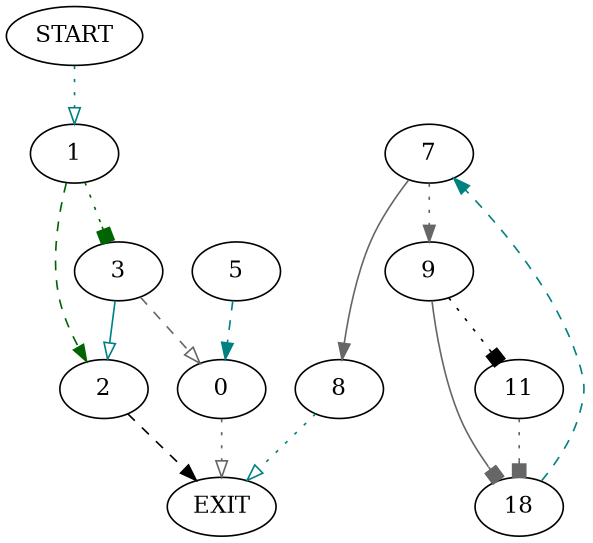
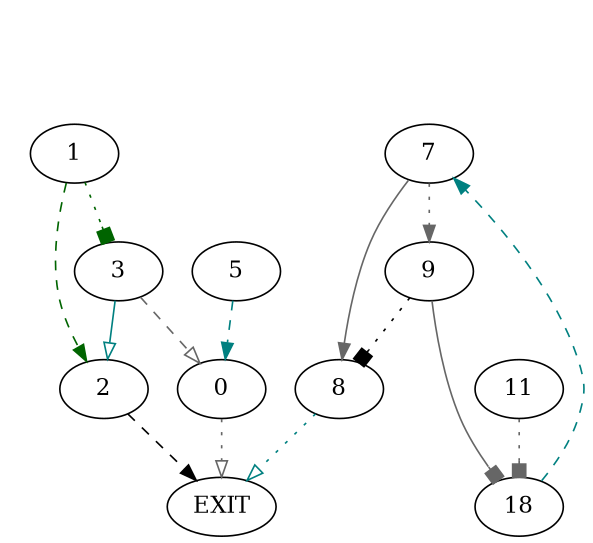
(75, 36) -> none
(469, 324) -> (389, 324)
